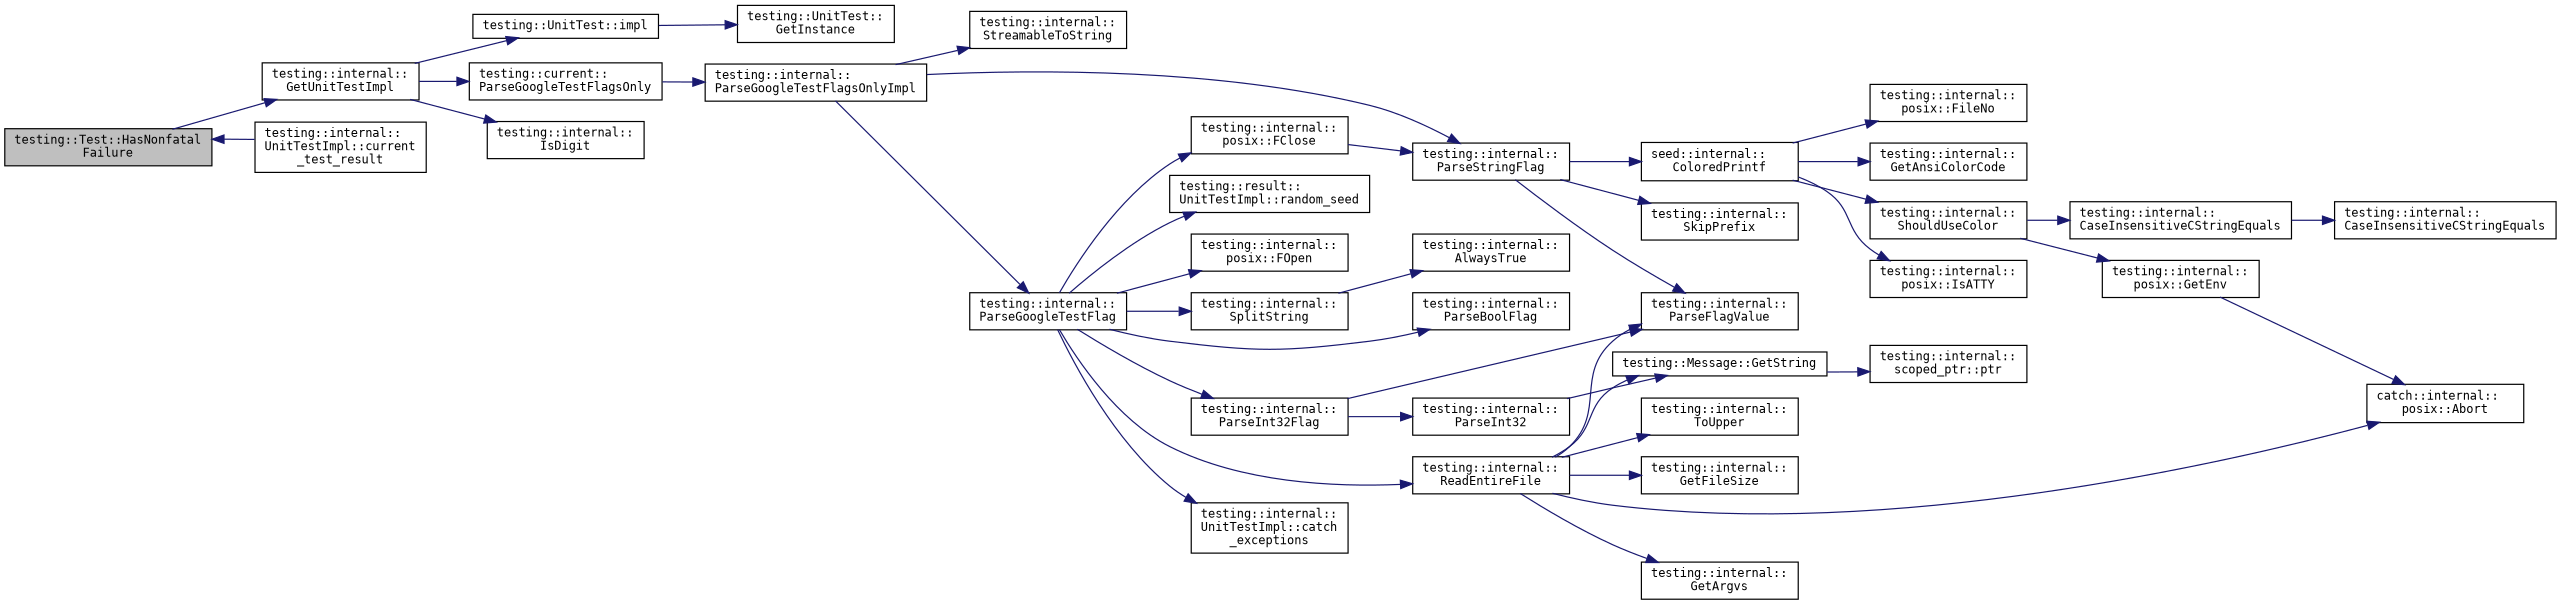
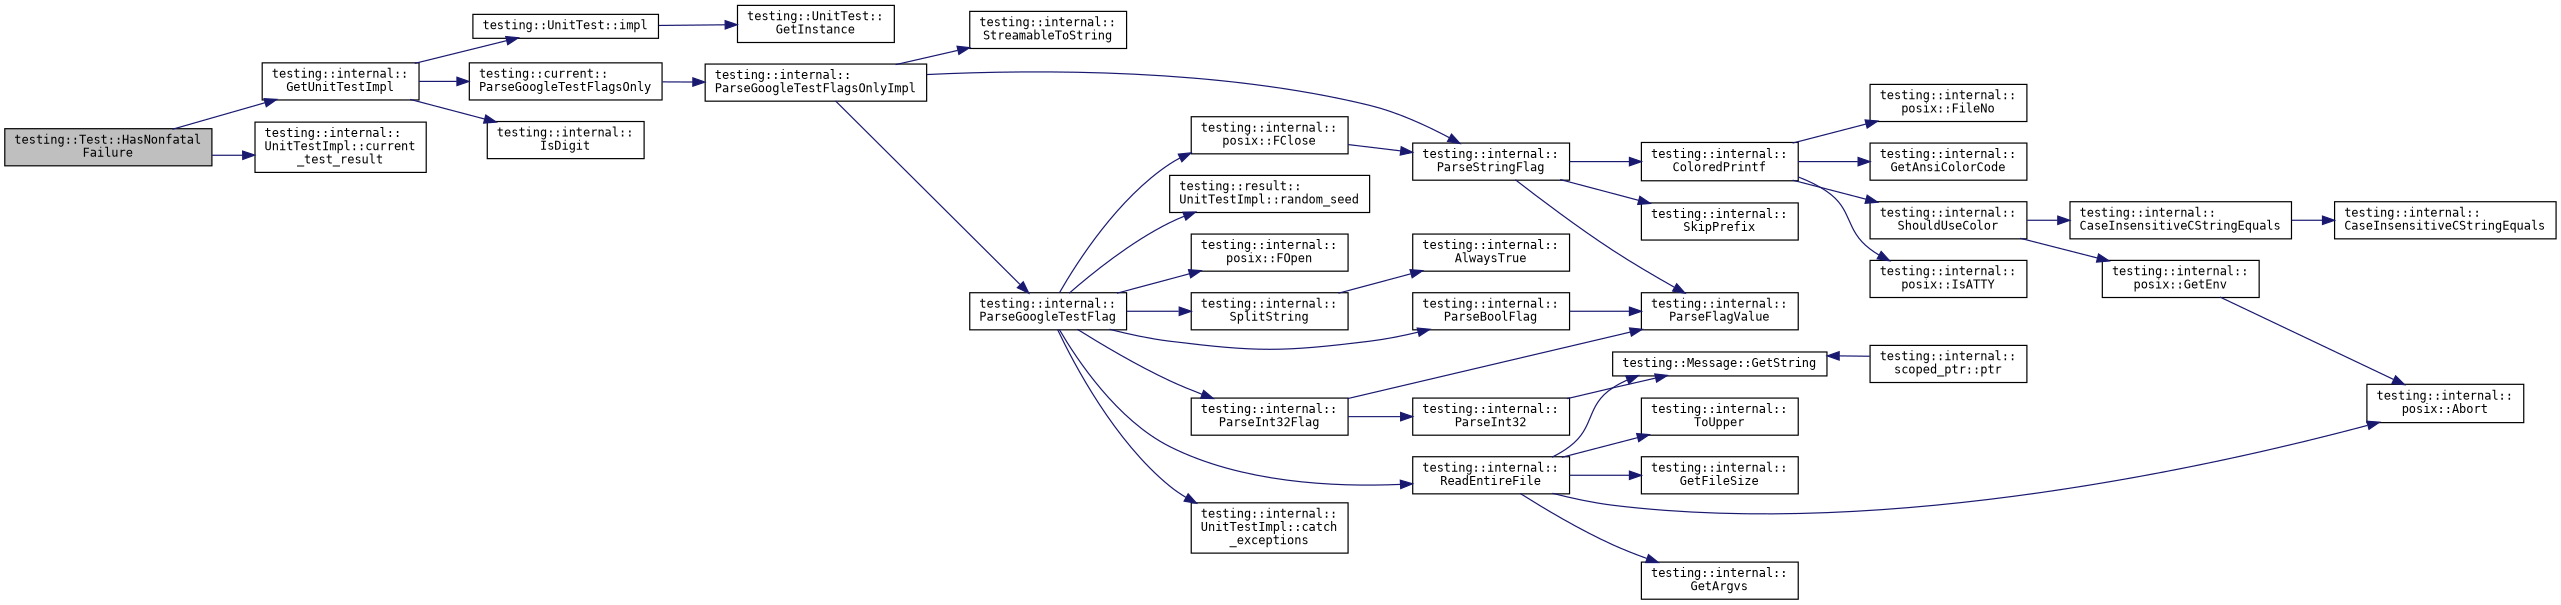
(239, 139) -> (227, 155)
(1720, 162) -> (1720, 162)
(1842, 372) -> (1855, 356)
(1592, 384) -> (1599, 311)
(2445, 403) -> (2445, 403)
